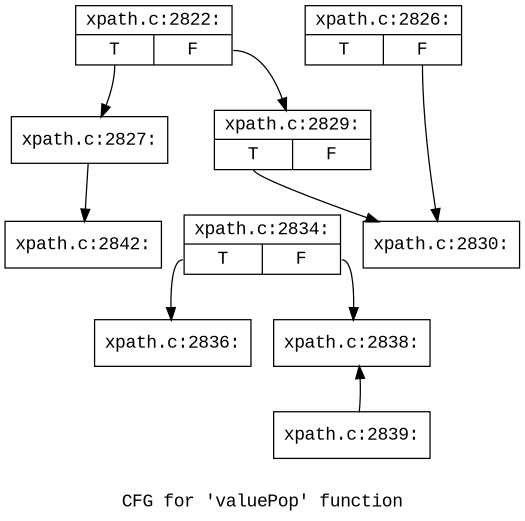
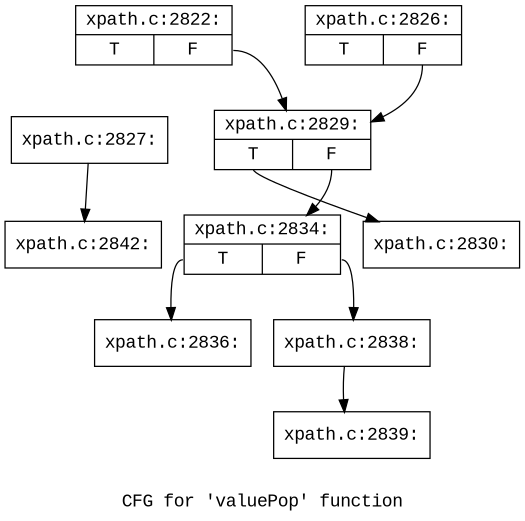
(112, 86) -> none
(426, 137) -> (410, 96)
none -> (327, 189)
(360, 396) -> (343, 383)
